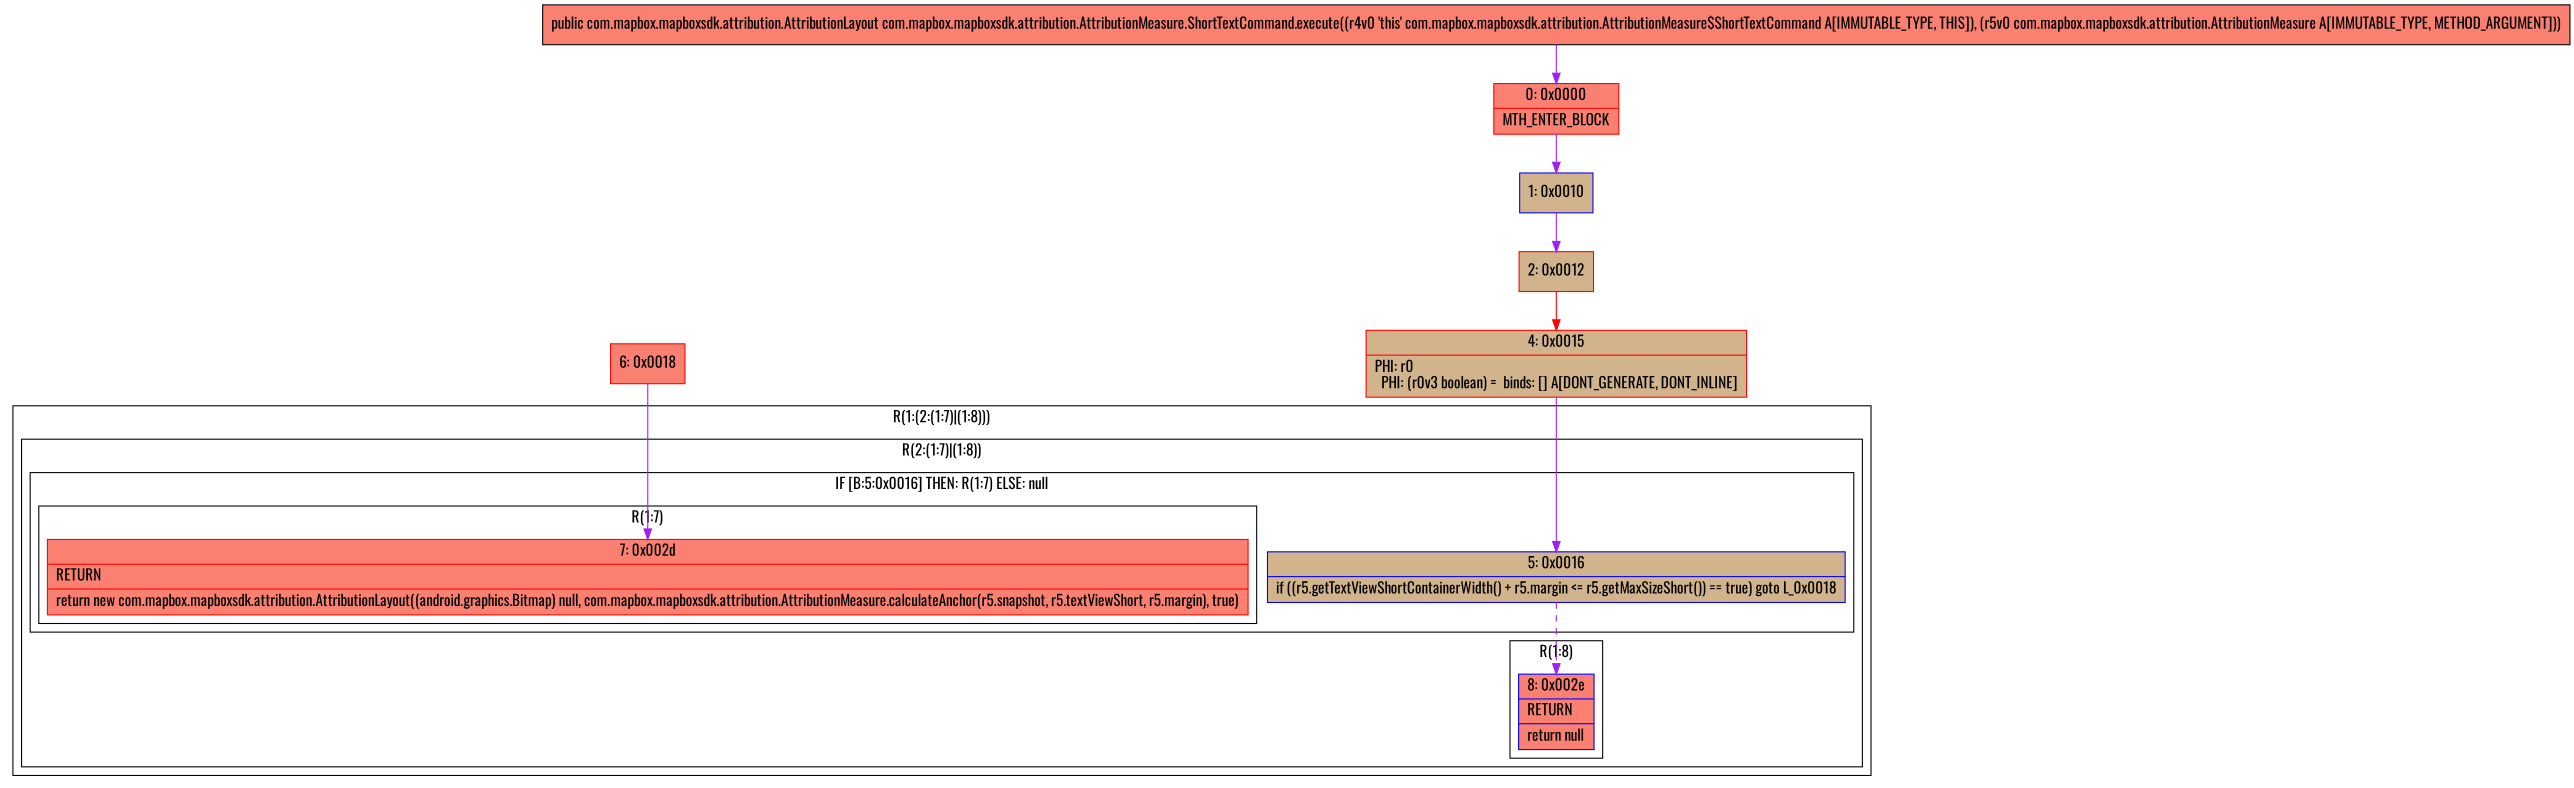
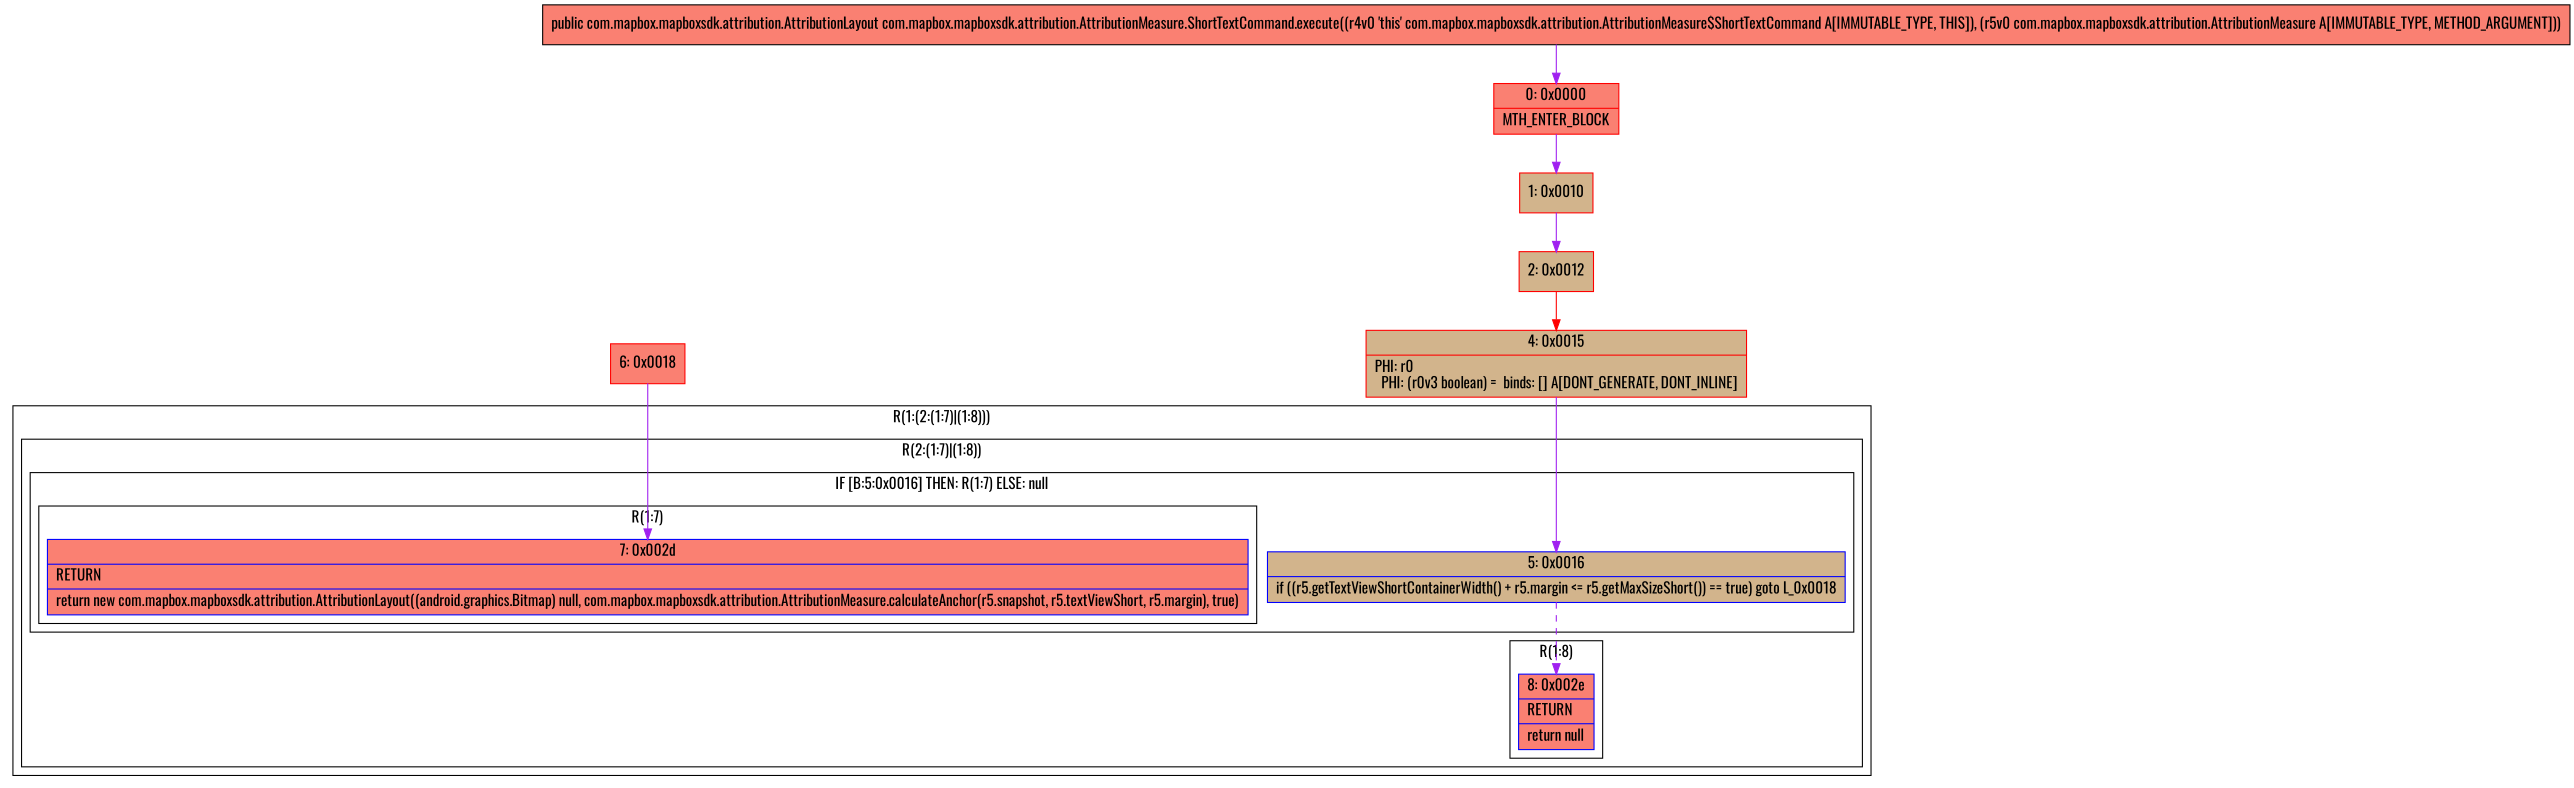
(1556, 193) -> (1556, 193)
(648, 577) -> (648, 577)
